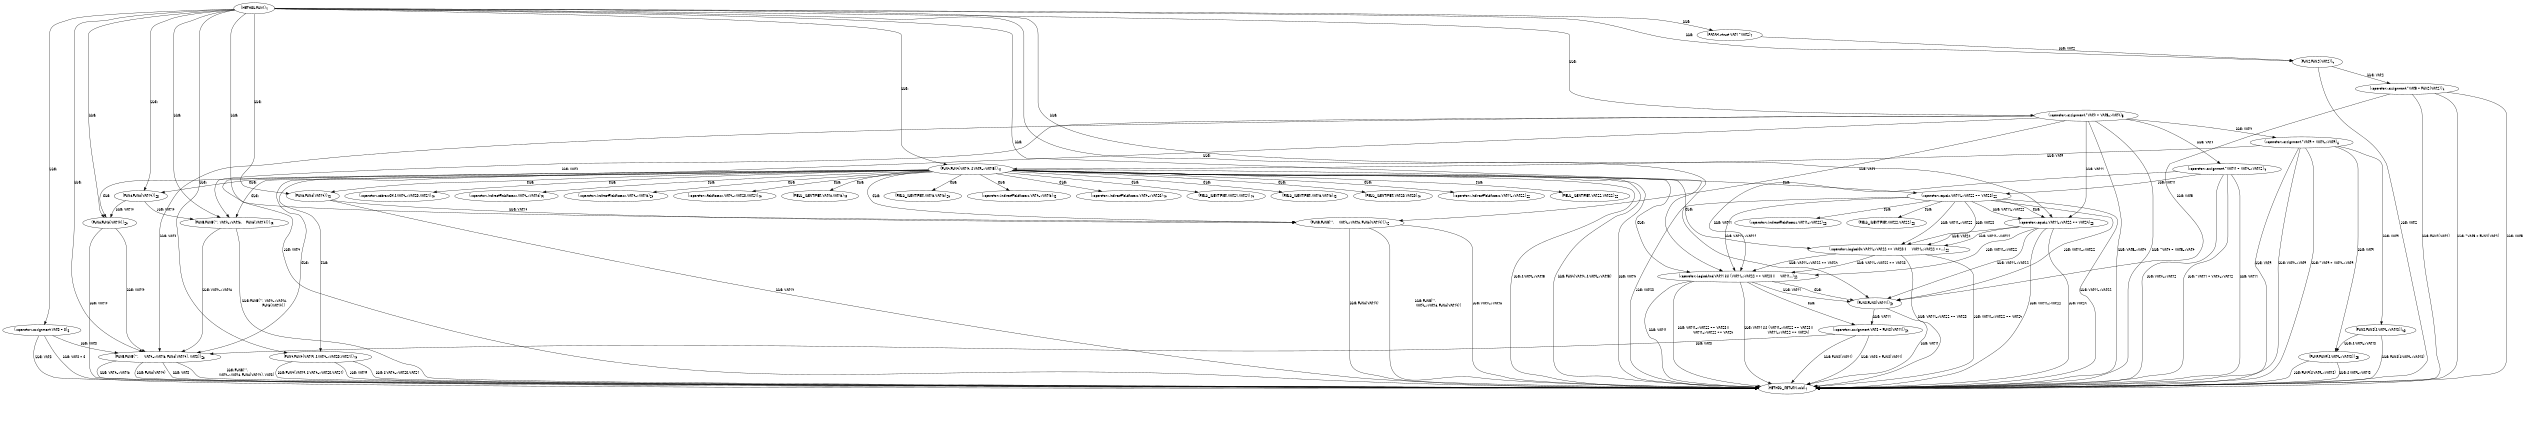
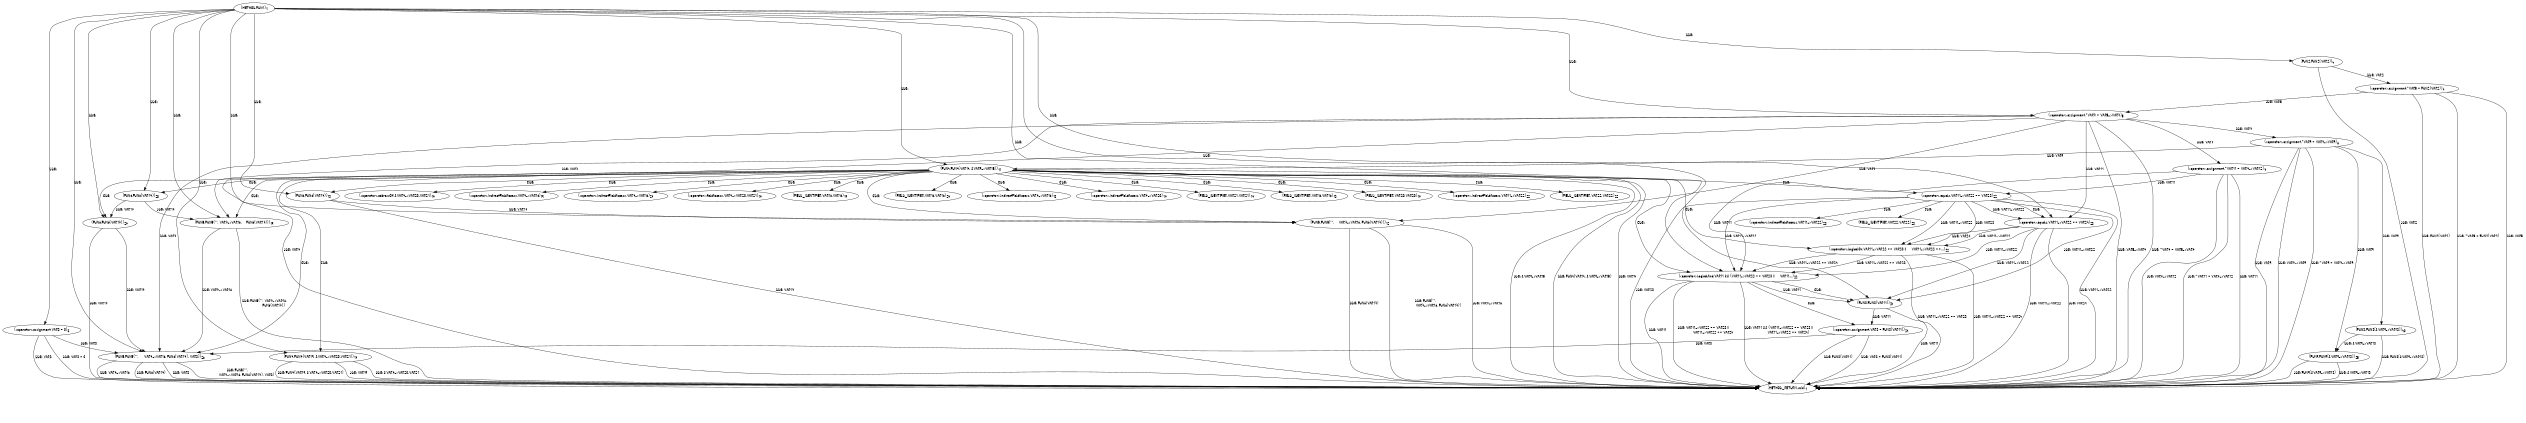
(1730, 35) -> none
(2202, 239) -> (2248, 102)
